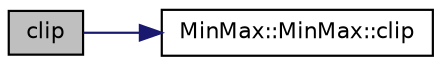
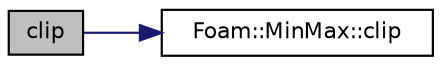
(297, 33) -> (297, 33)
